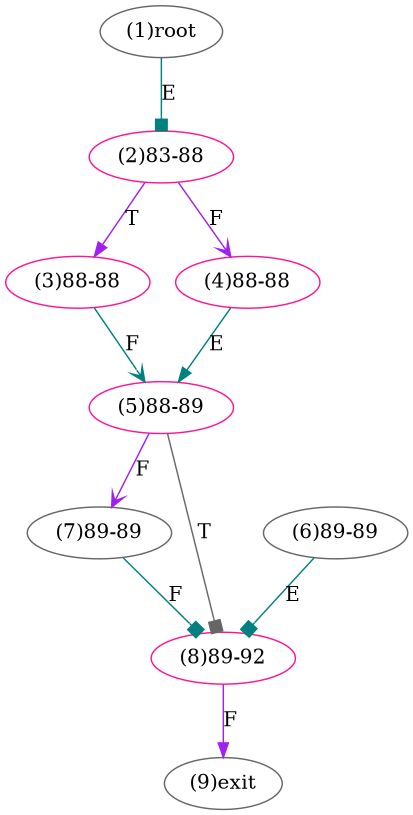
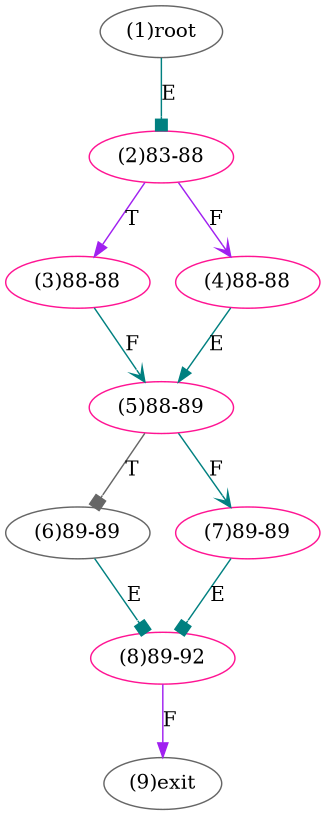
(134, 464) -> (200, 464)
(191, 526) -> (124, 464)
(99, 533) -> (248, 533)
(176, 596) -> (218, 596)
